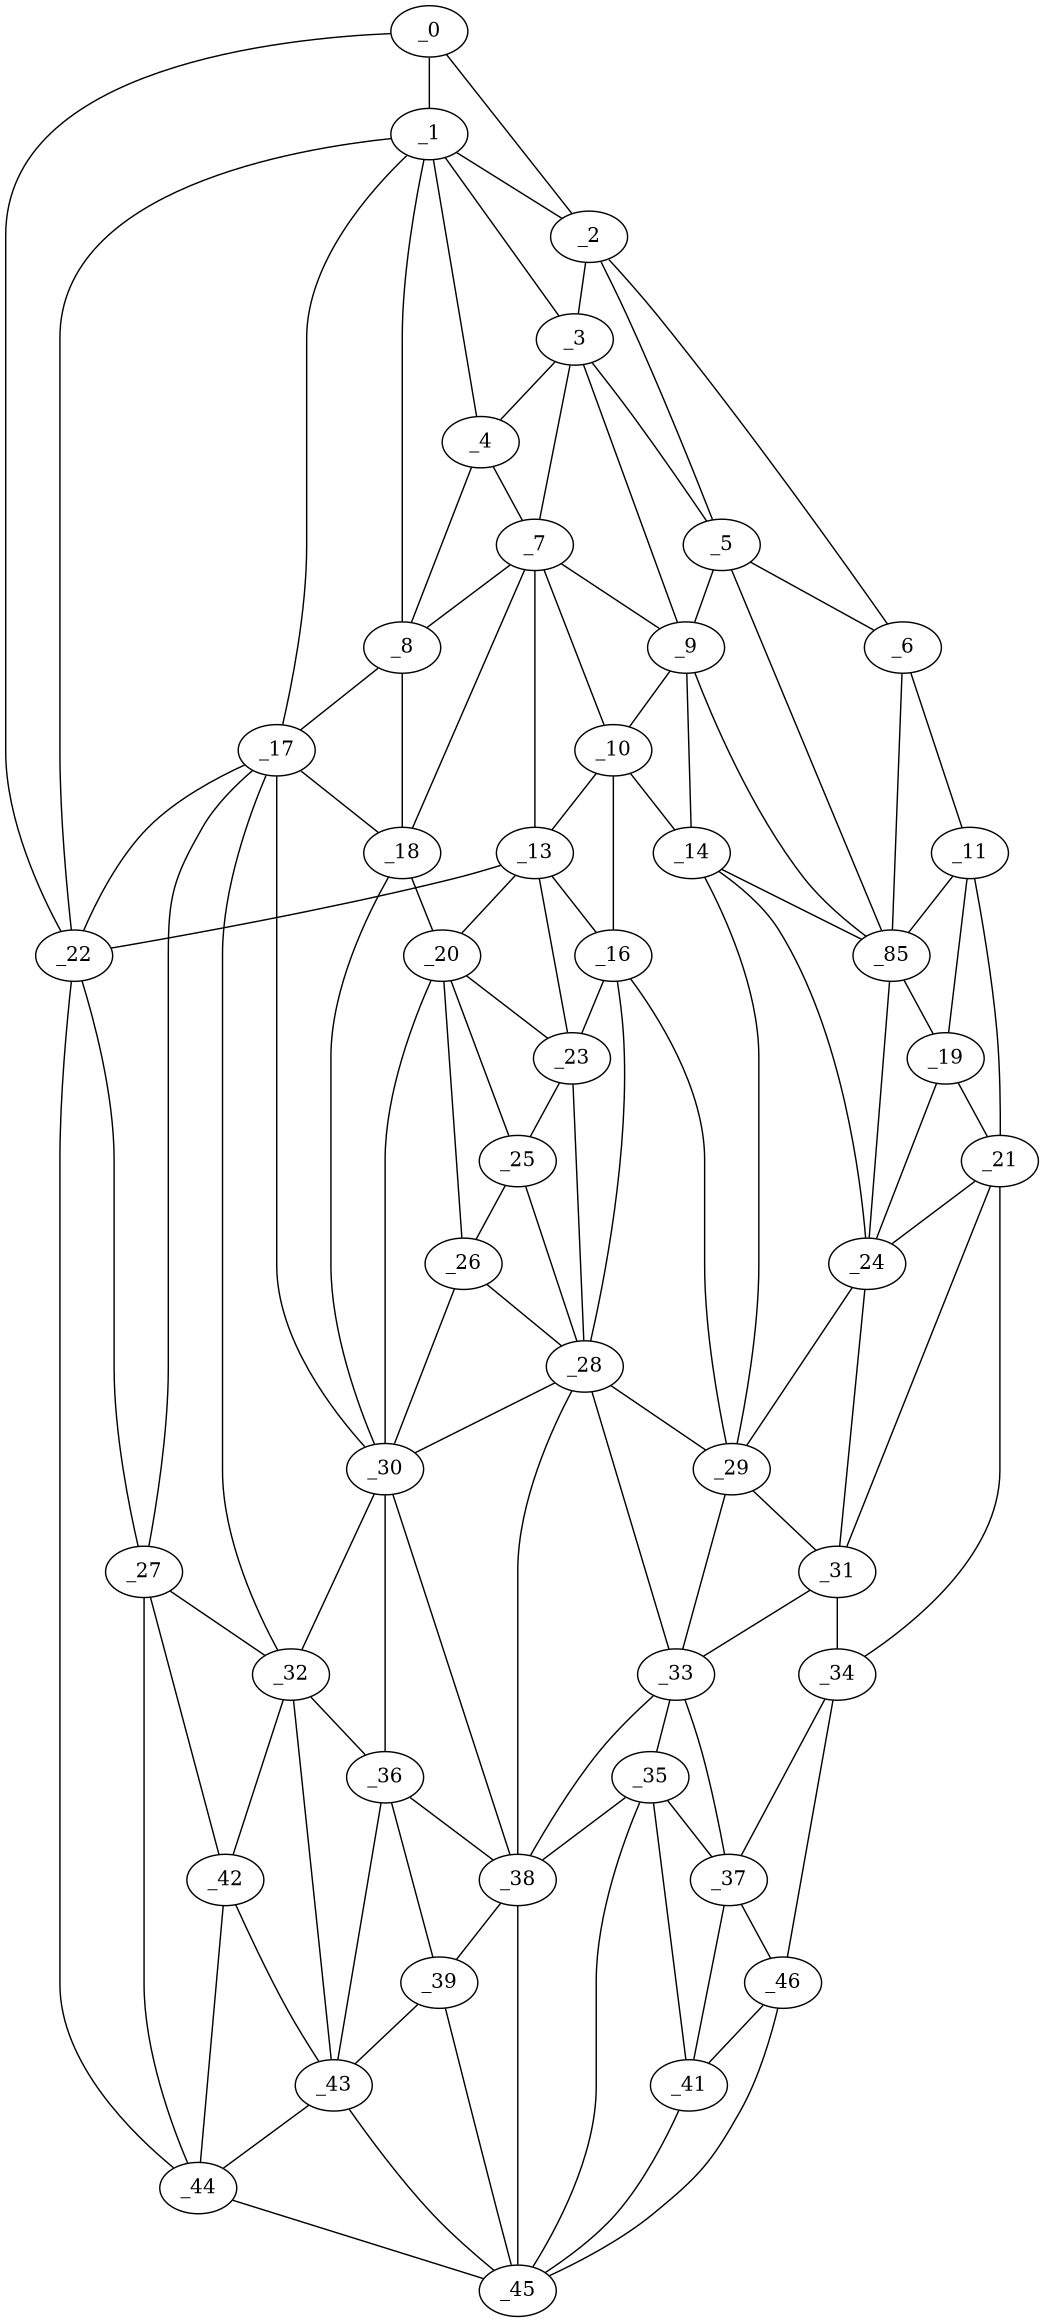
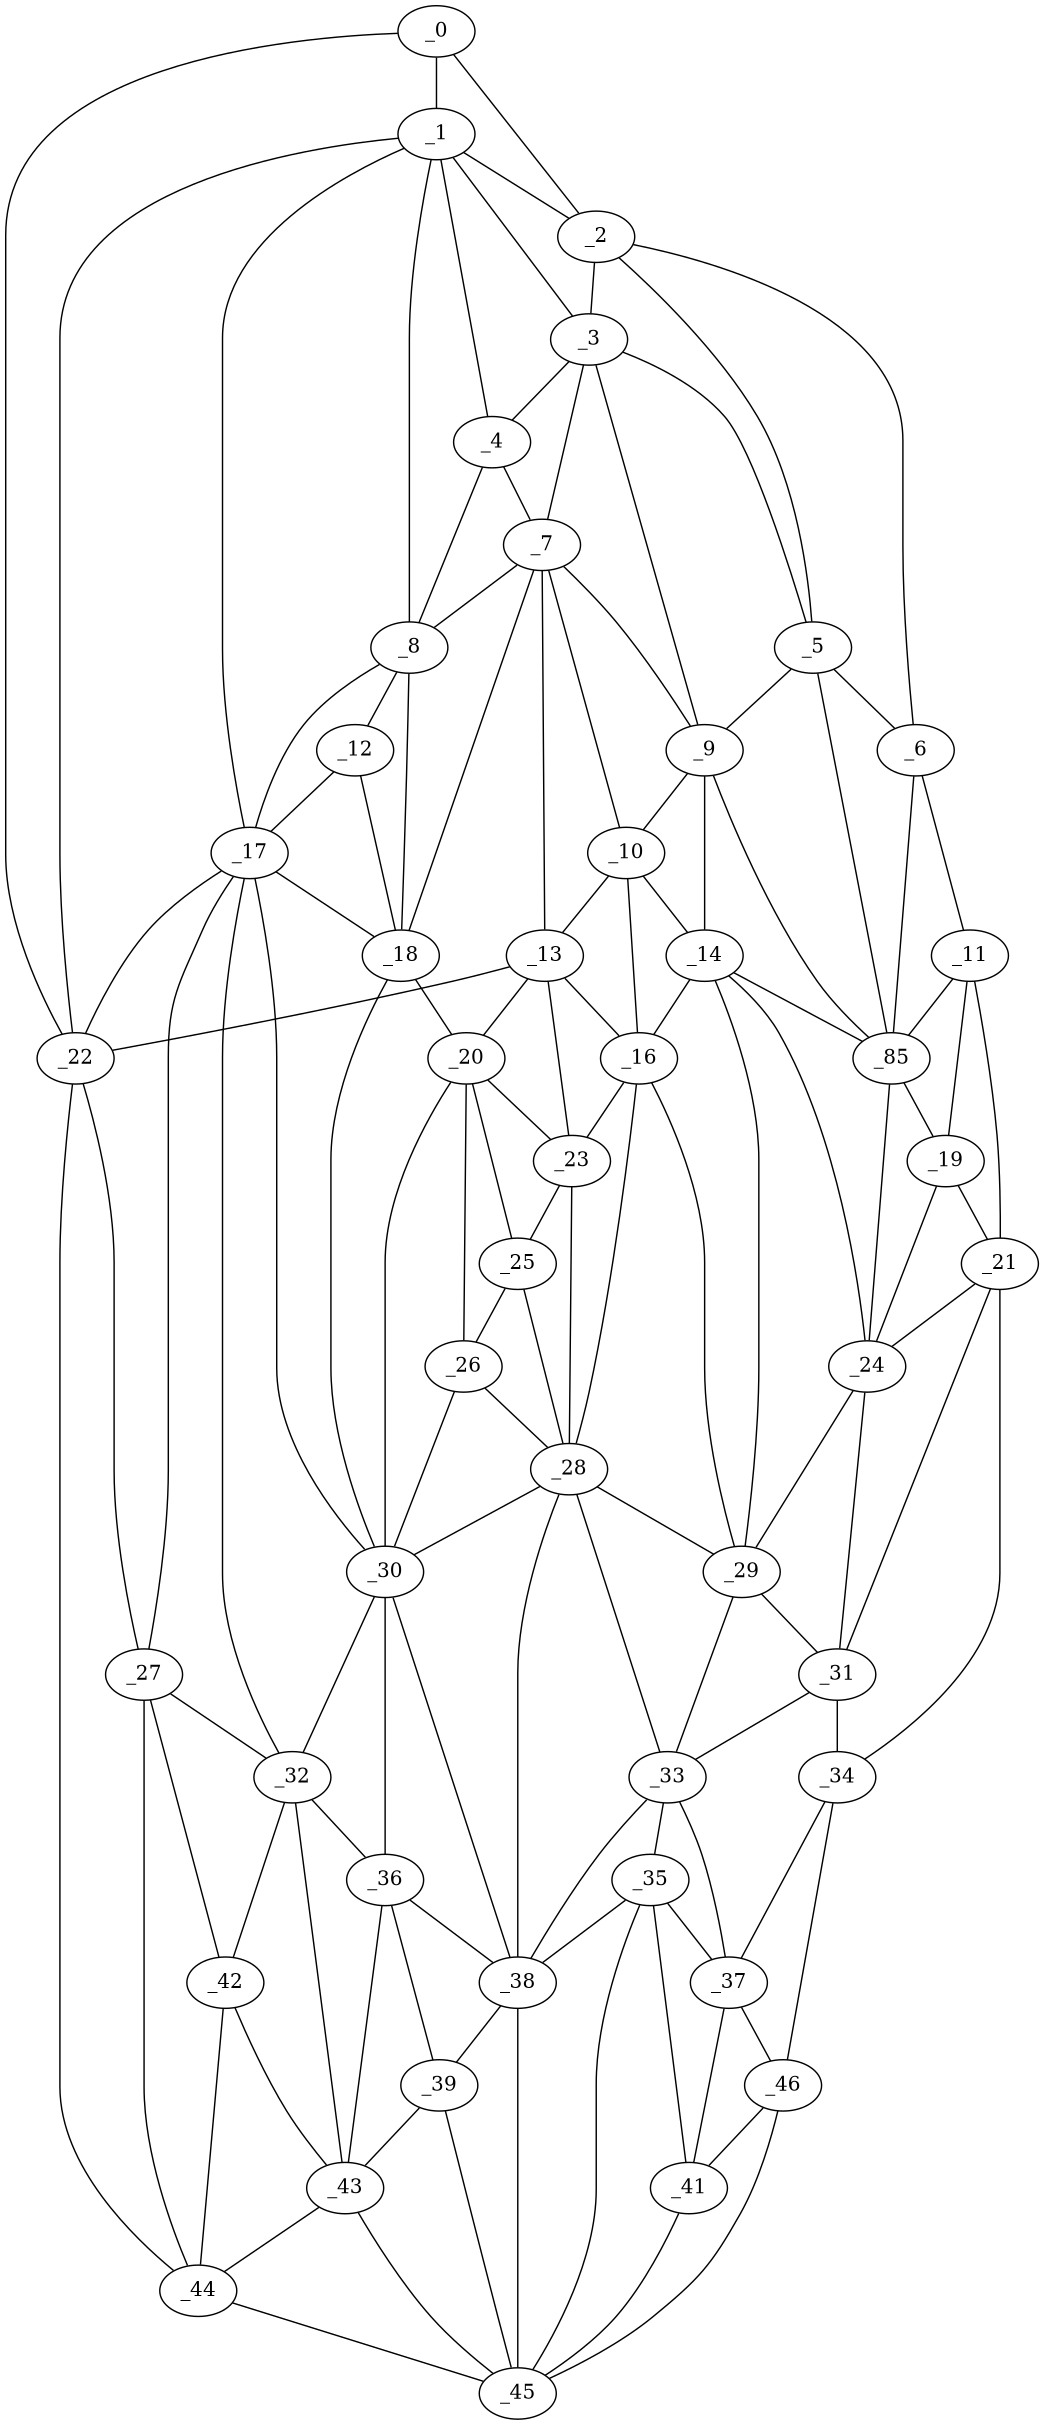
none -> (355, 750)
none -> (672, 1007)
